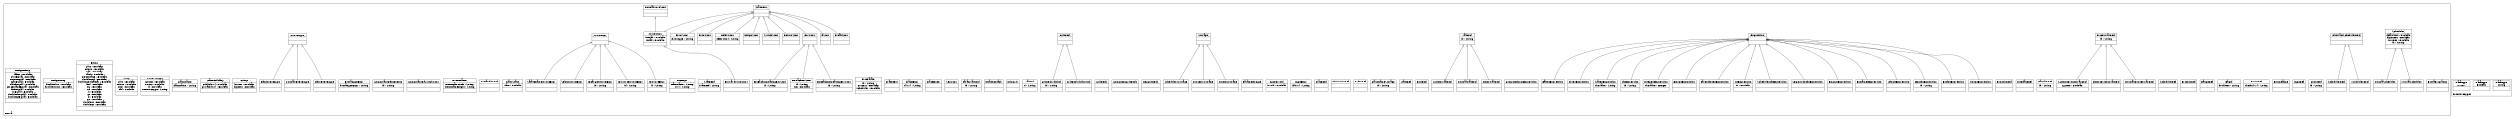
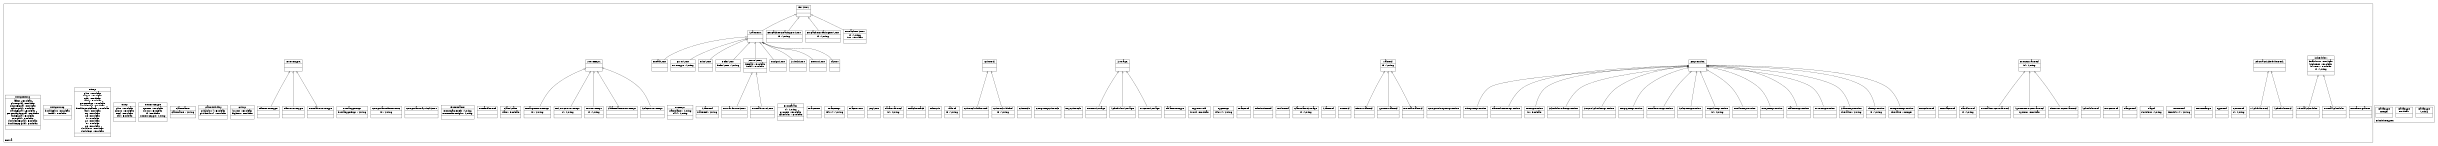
(789, 22) -> (778, 22)
(655, 25) -> (759, 90)
(58, 87) -> (57, 113)
